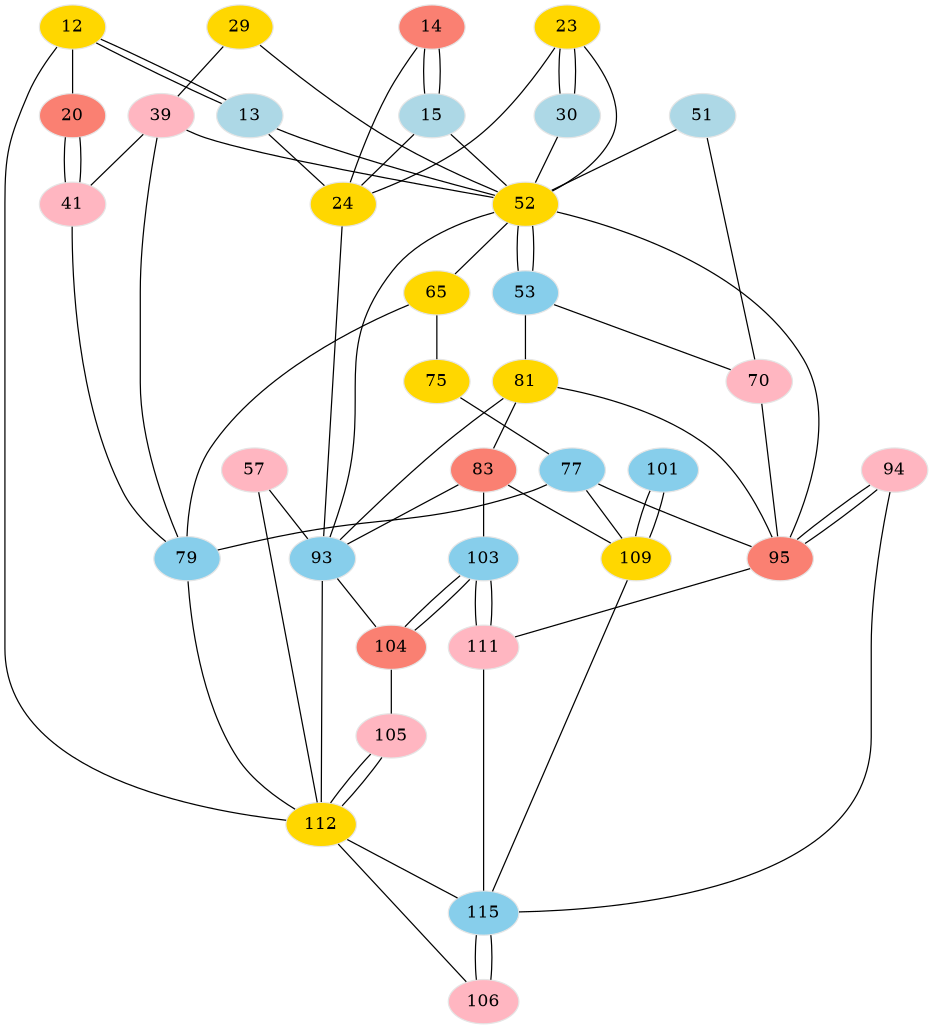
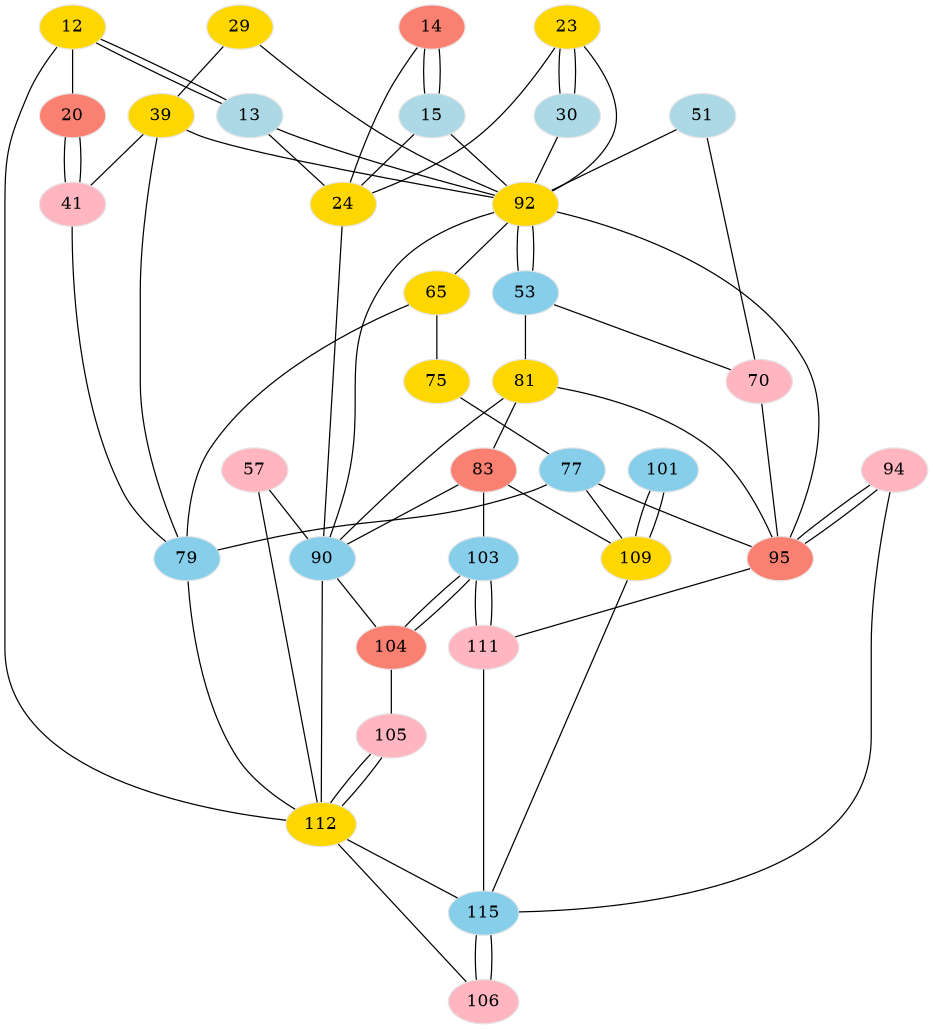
(161, 116) -> (161, 116)
(525, 204) -> (525, 204)
(322, 559) -> (322, 559)
